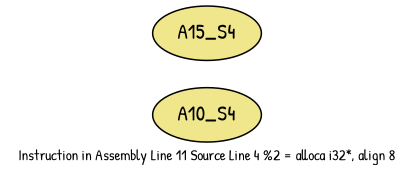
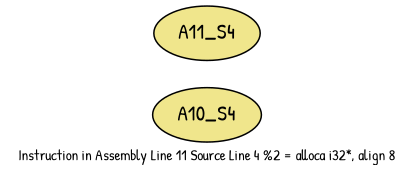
(207, 33) -> (207, 33)
